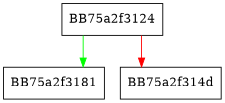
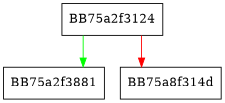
(54, 83) -> (54, 83)
(171, 83) -> (171, 83)
